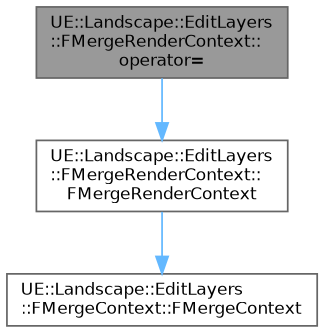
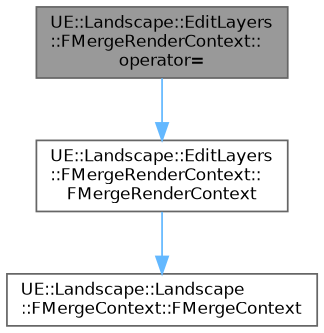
(162, 300) -> (162, 300)
